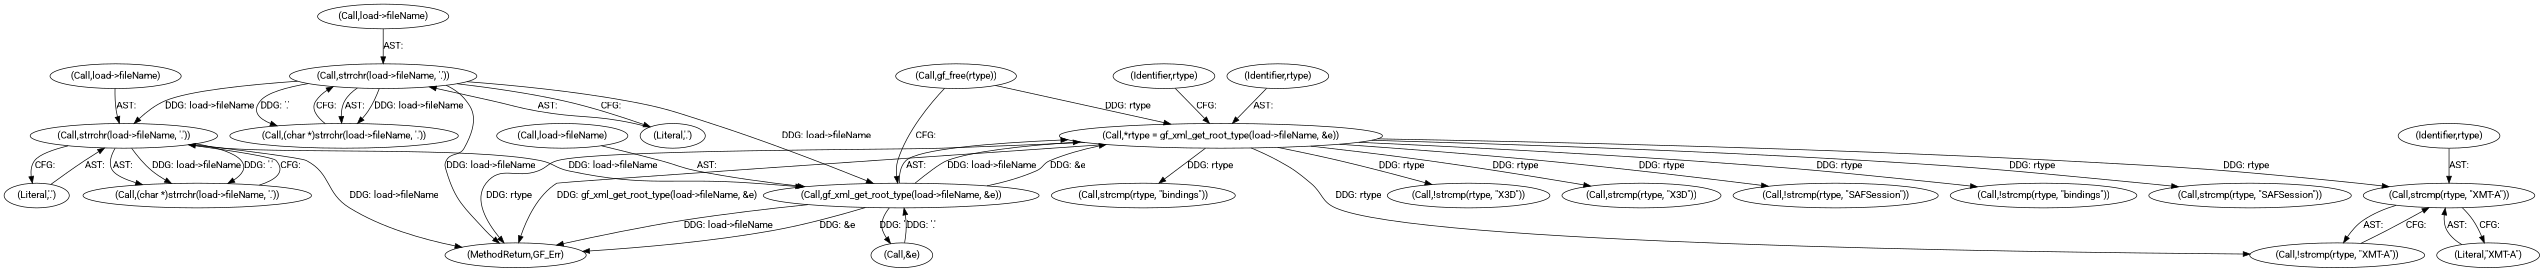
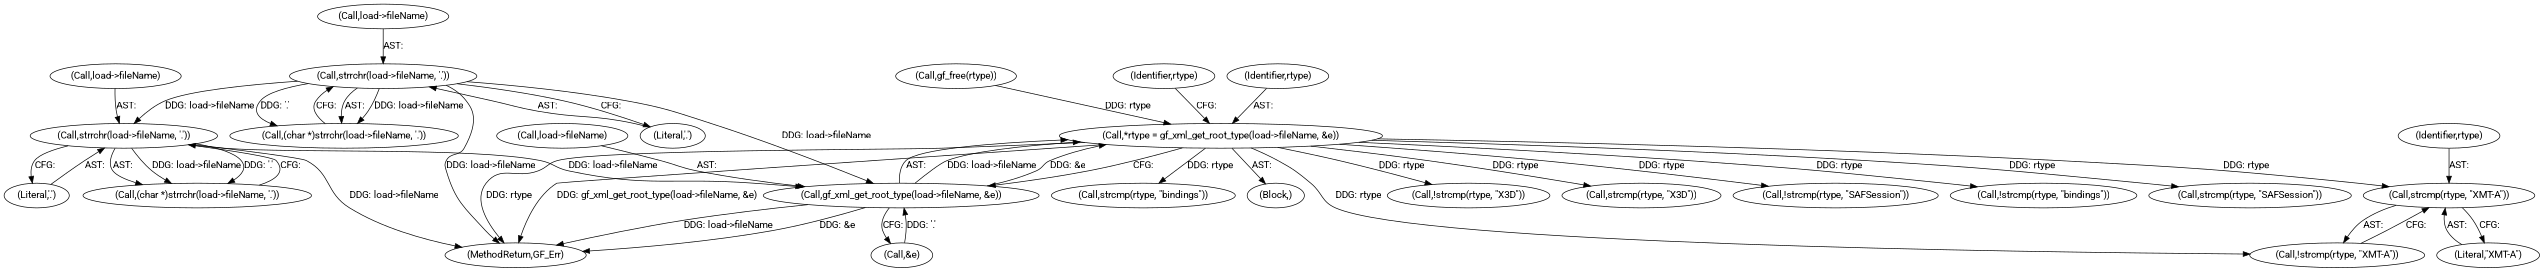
(913, 129) -> (1090, 171)
none -> (1276, 196)
(894, 225) -> (894, 225)
